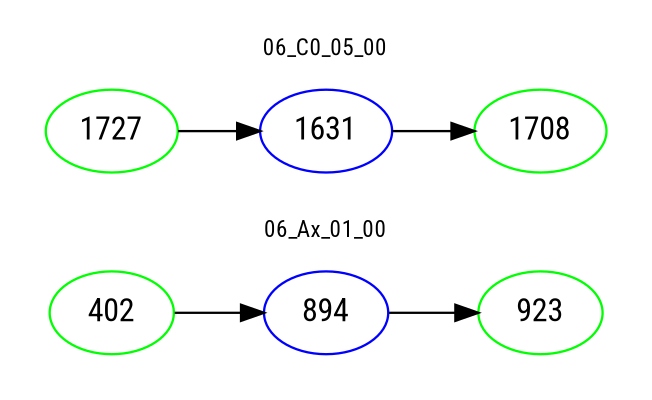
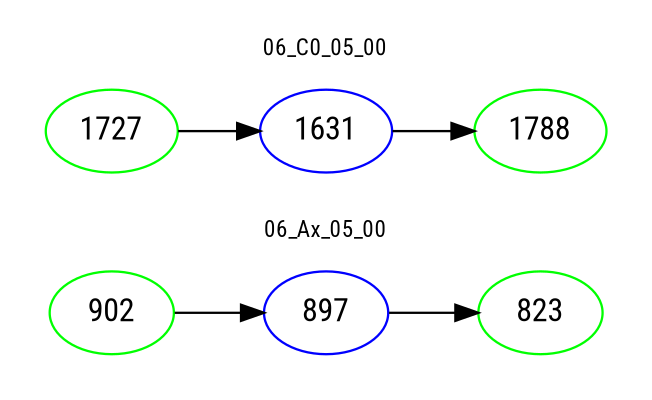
(540, 131) -> (540, 131)
(326, 231) -> (326, 231)
(112, 313) -> (112, 313)
(326, 313) -> (326, 313)
(540, 313) -> (540, 313)
